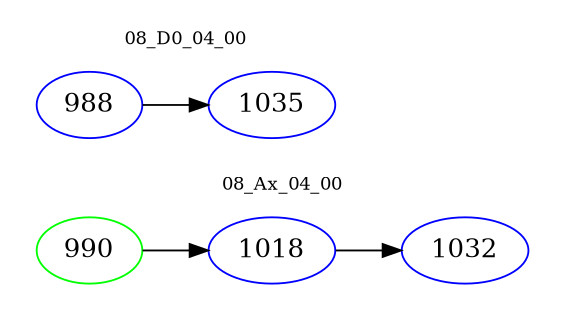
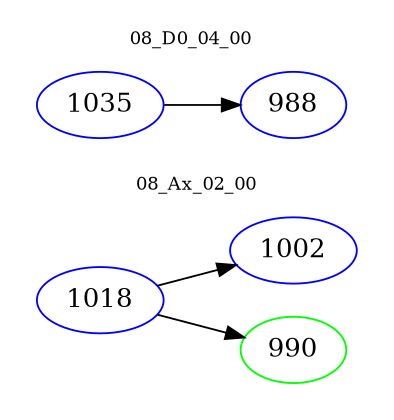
(166, 105) -> (193, 105)
(283, 185) -> (197, 185)
(166, 250) -> (192, 324)
(465, 250) -> (293, 250)
